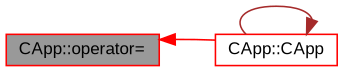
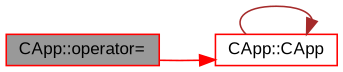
(195, 40) -> (180, 60)
